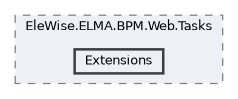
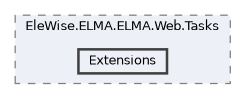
(119, 27) -> (123, 27)
